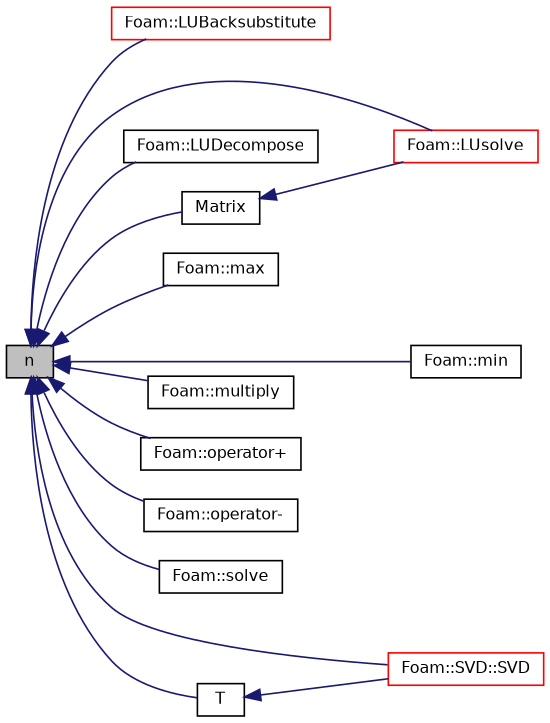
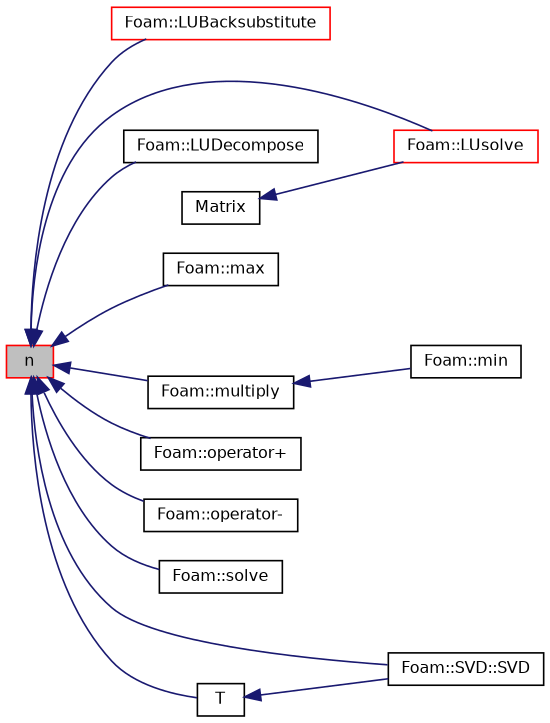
(97, 252) -> none
(30, 362) -> (30, 362)
(240, 362) -> (360, 375)
(466, 669) -> (466, 669)
